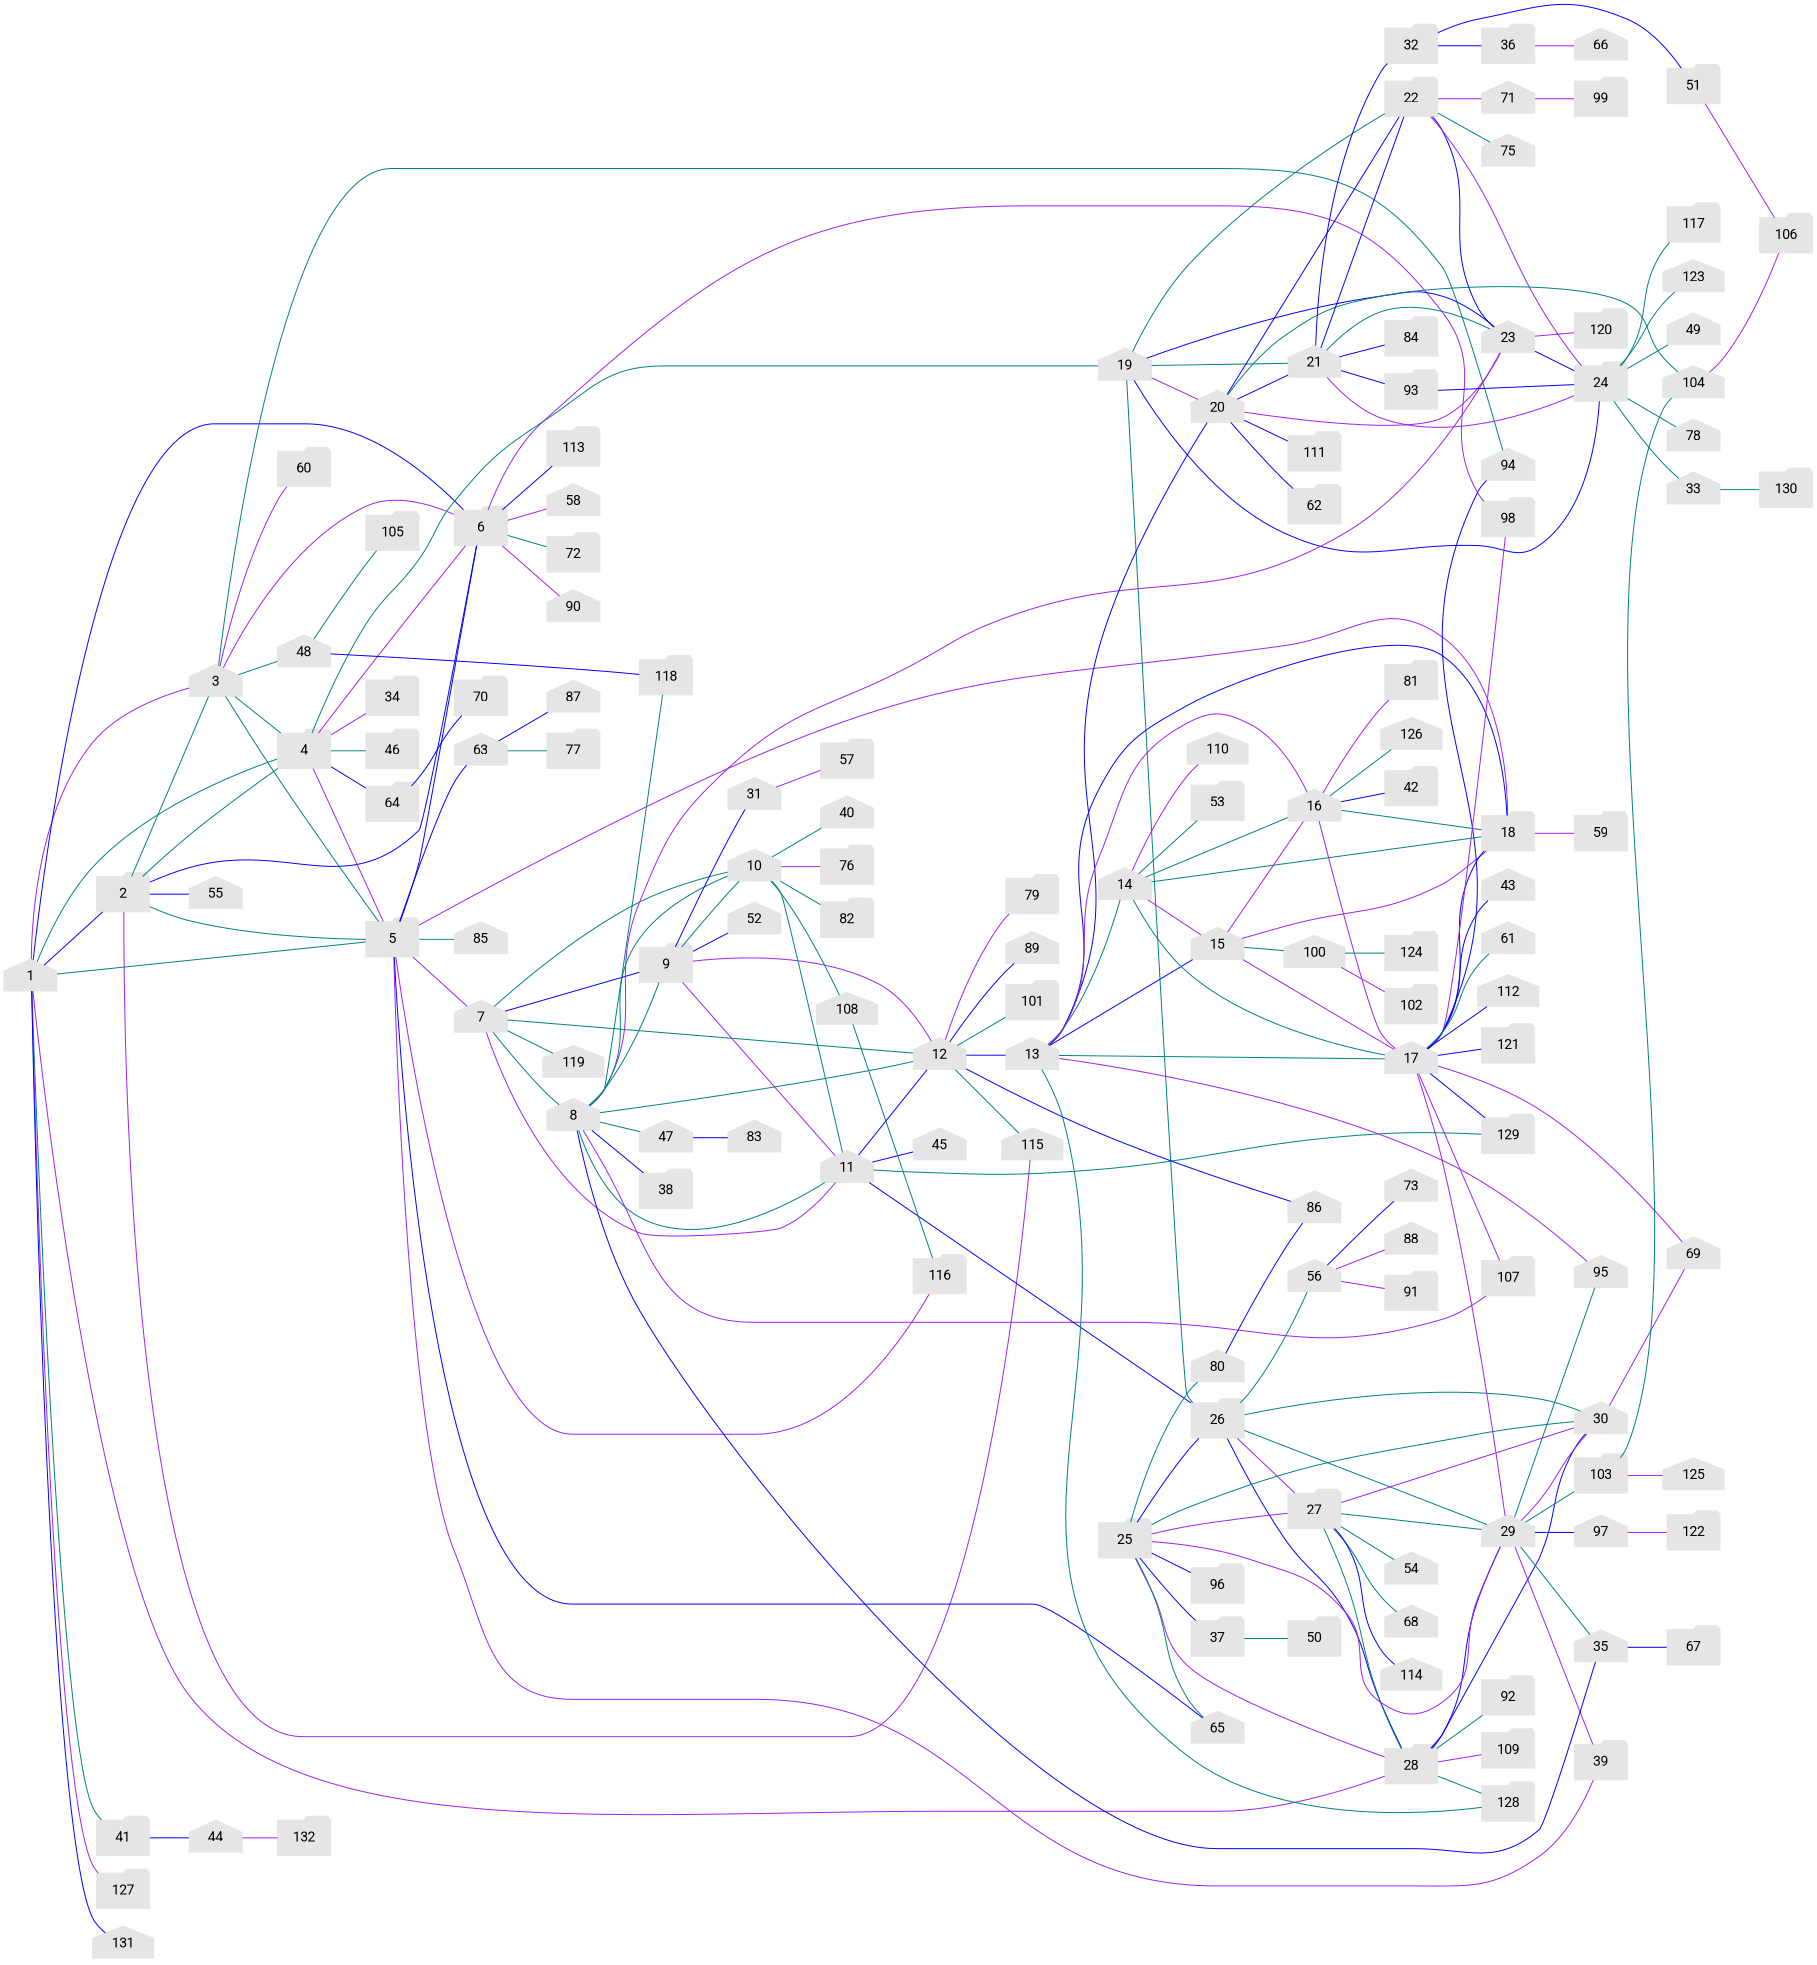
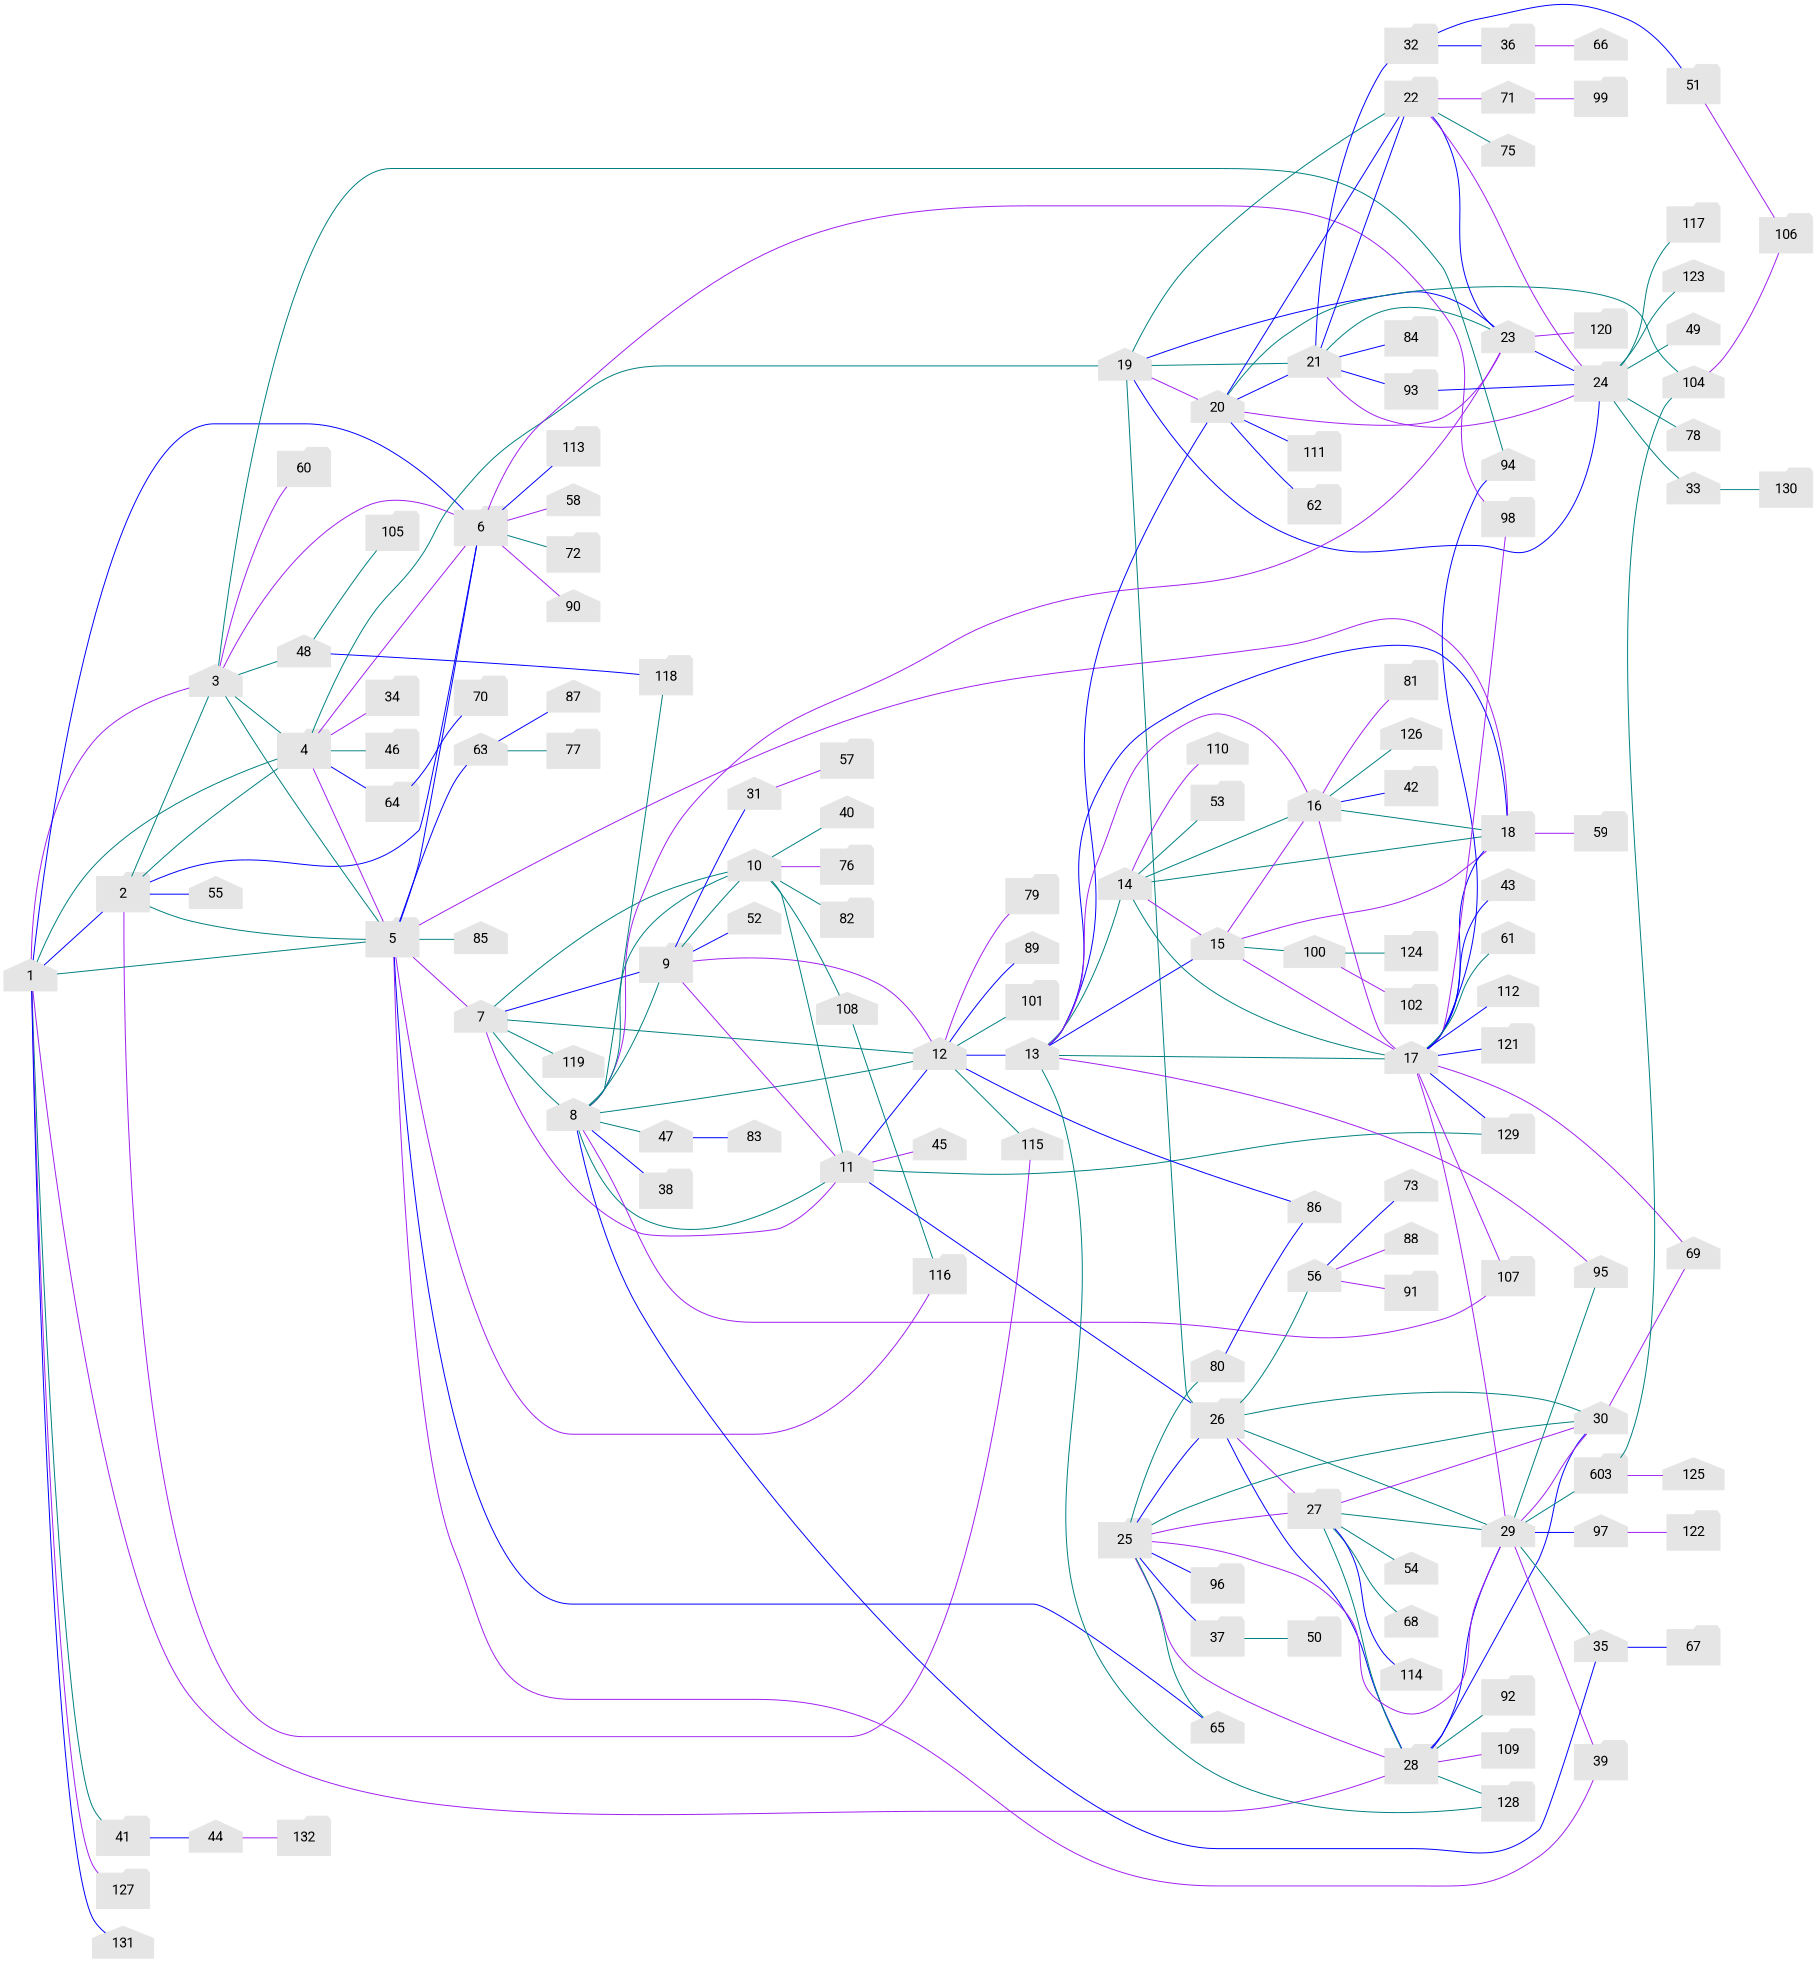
(892, 1157) -> (892, 1157)
(1601, 1475) -> (1601, 1475)
